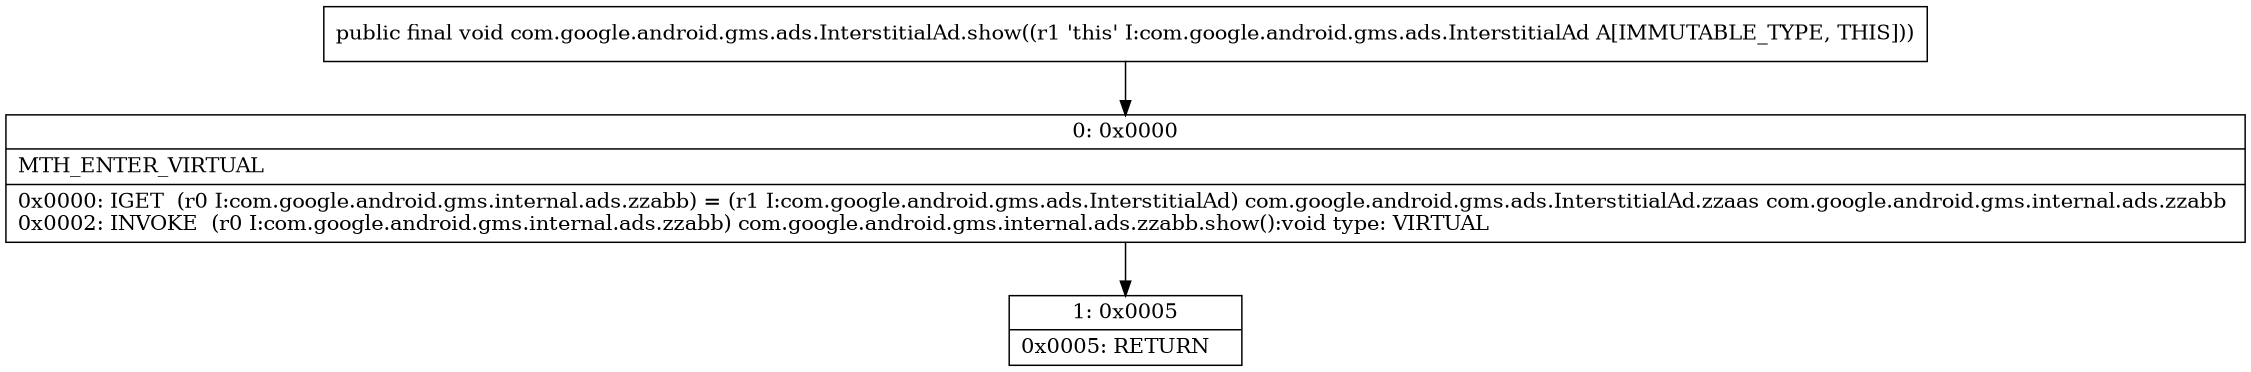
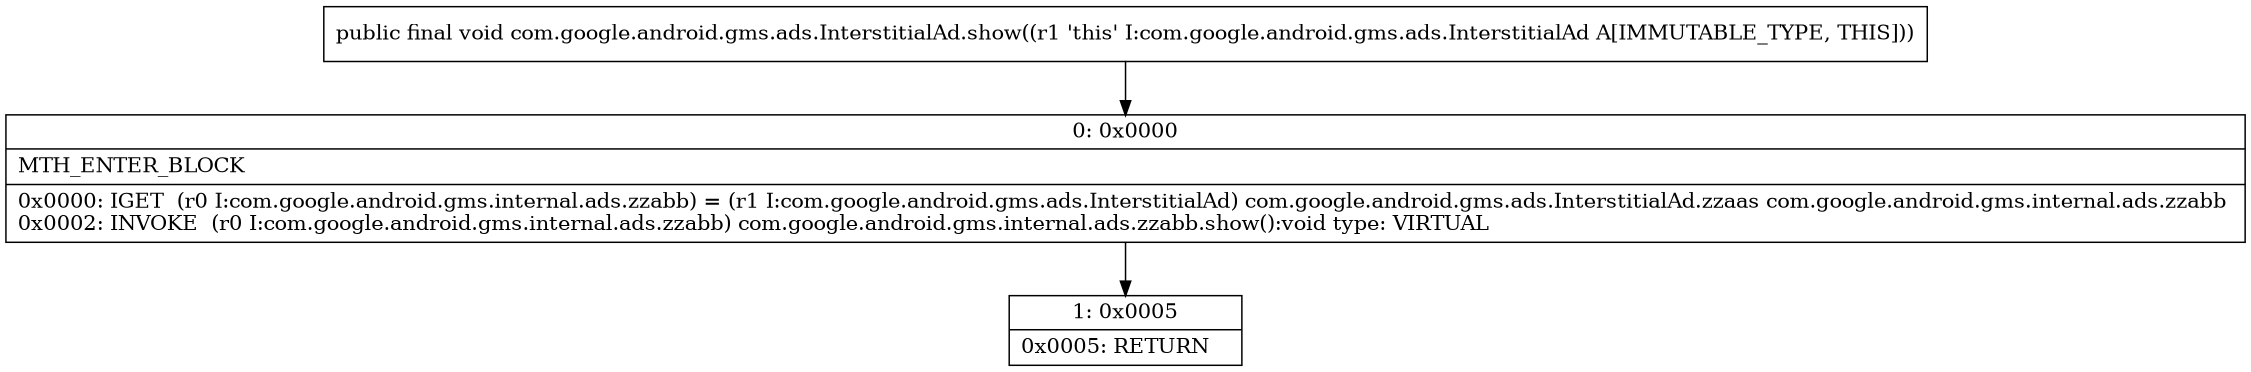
(141, 166) -> (132, 166)
